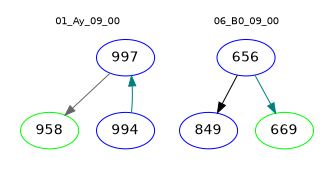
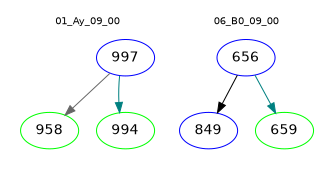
(132, 99) -> (119, 89)
(126, 131) -> (126, 131)
(285, 131) -> (285, 131)
